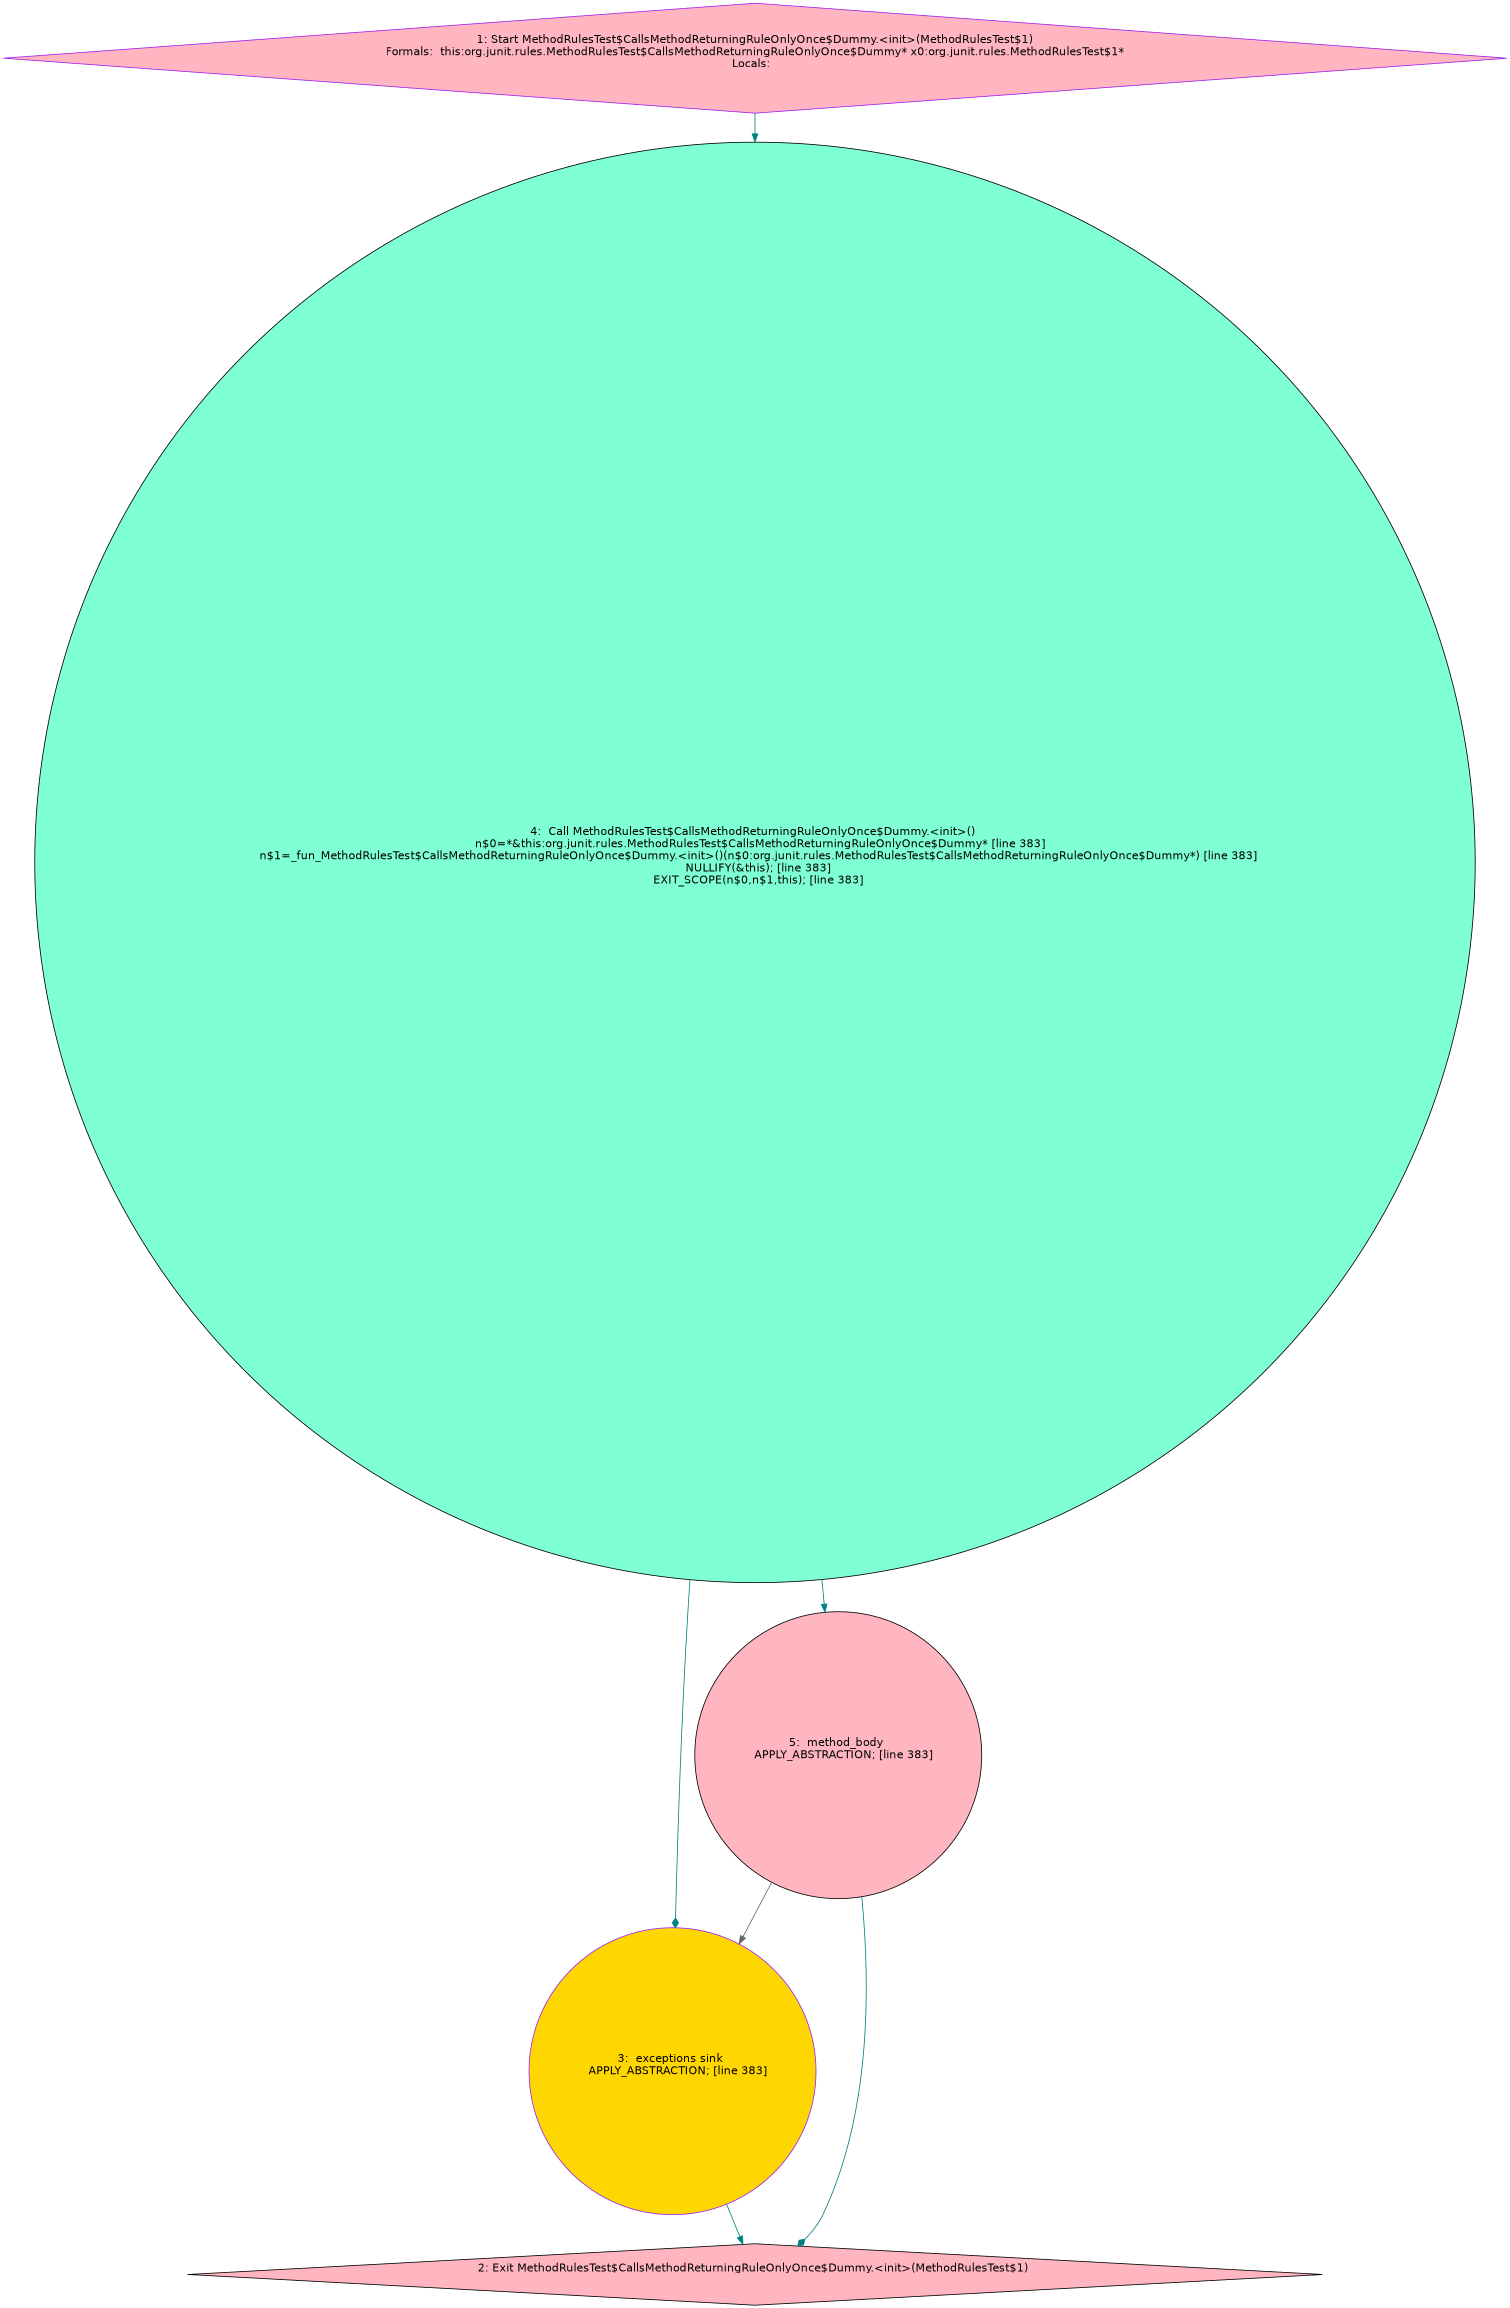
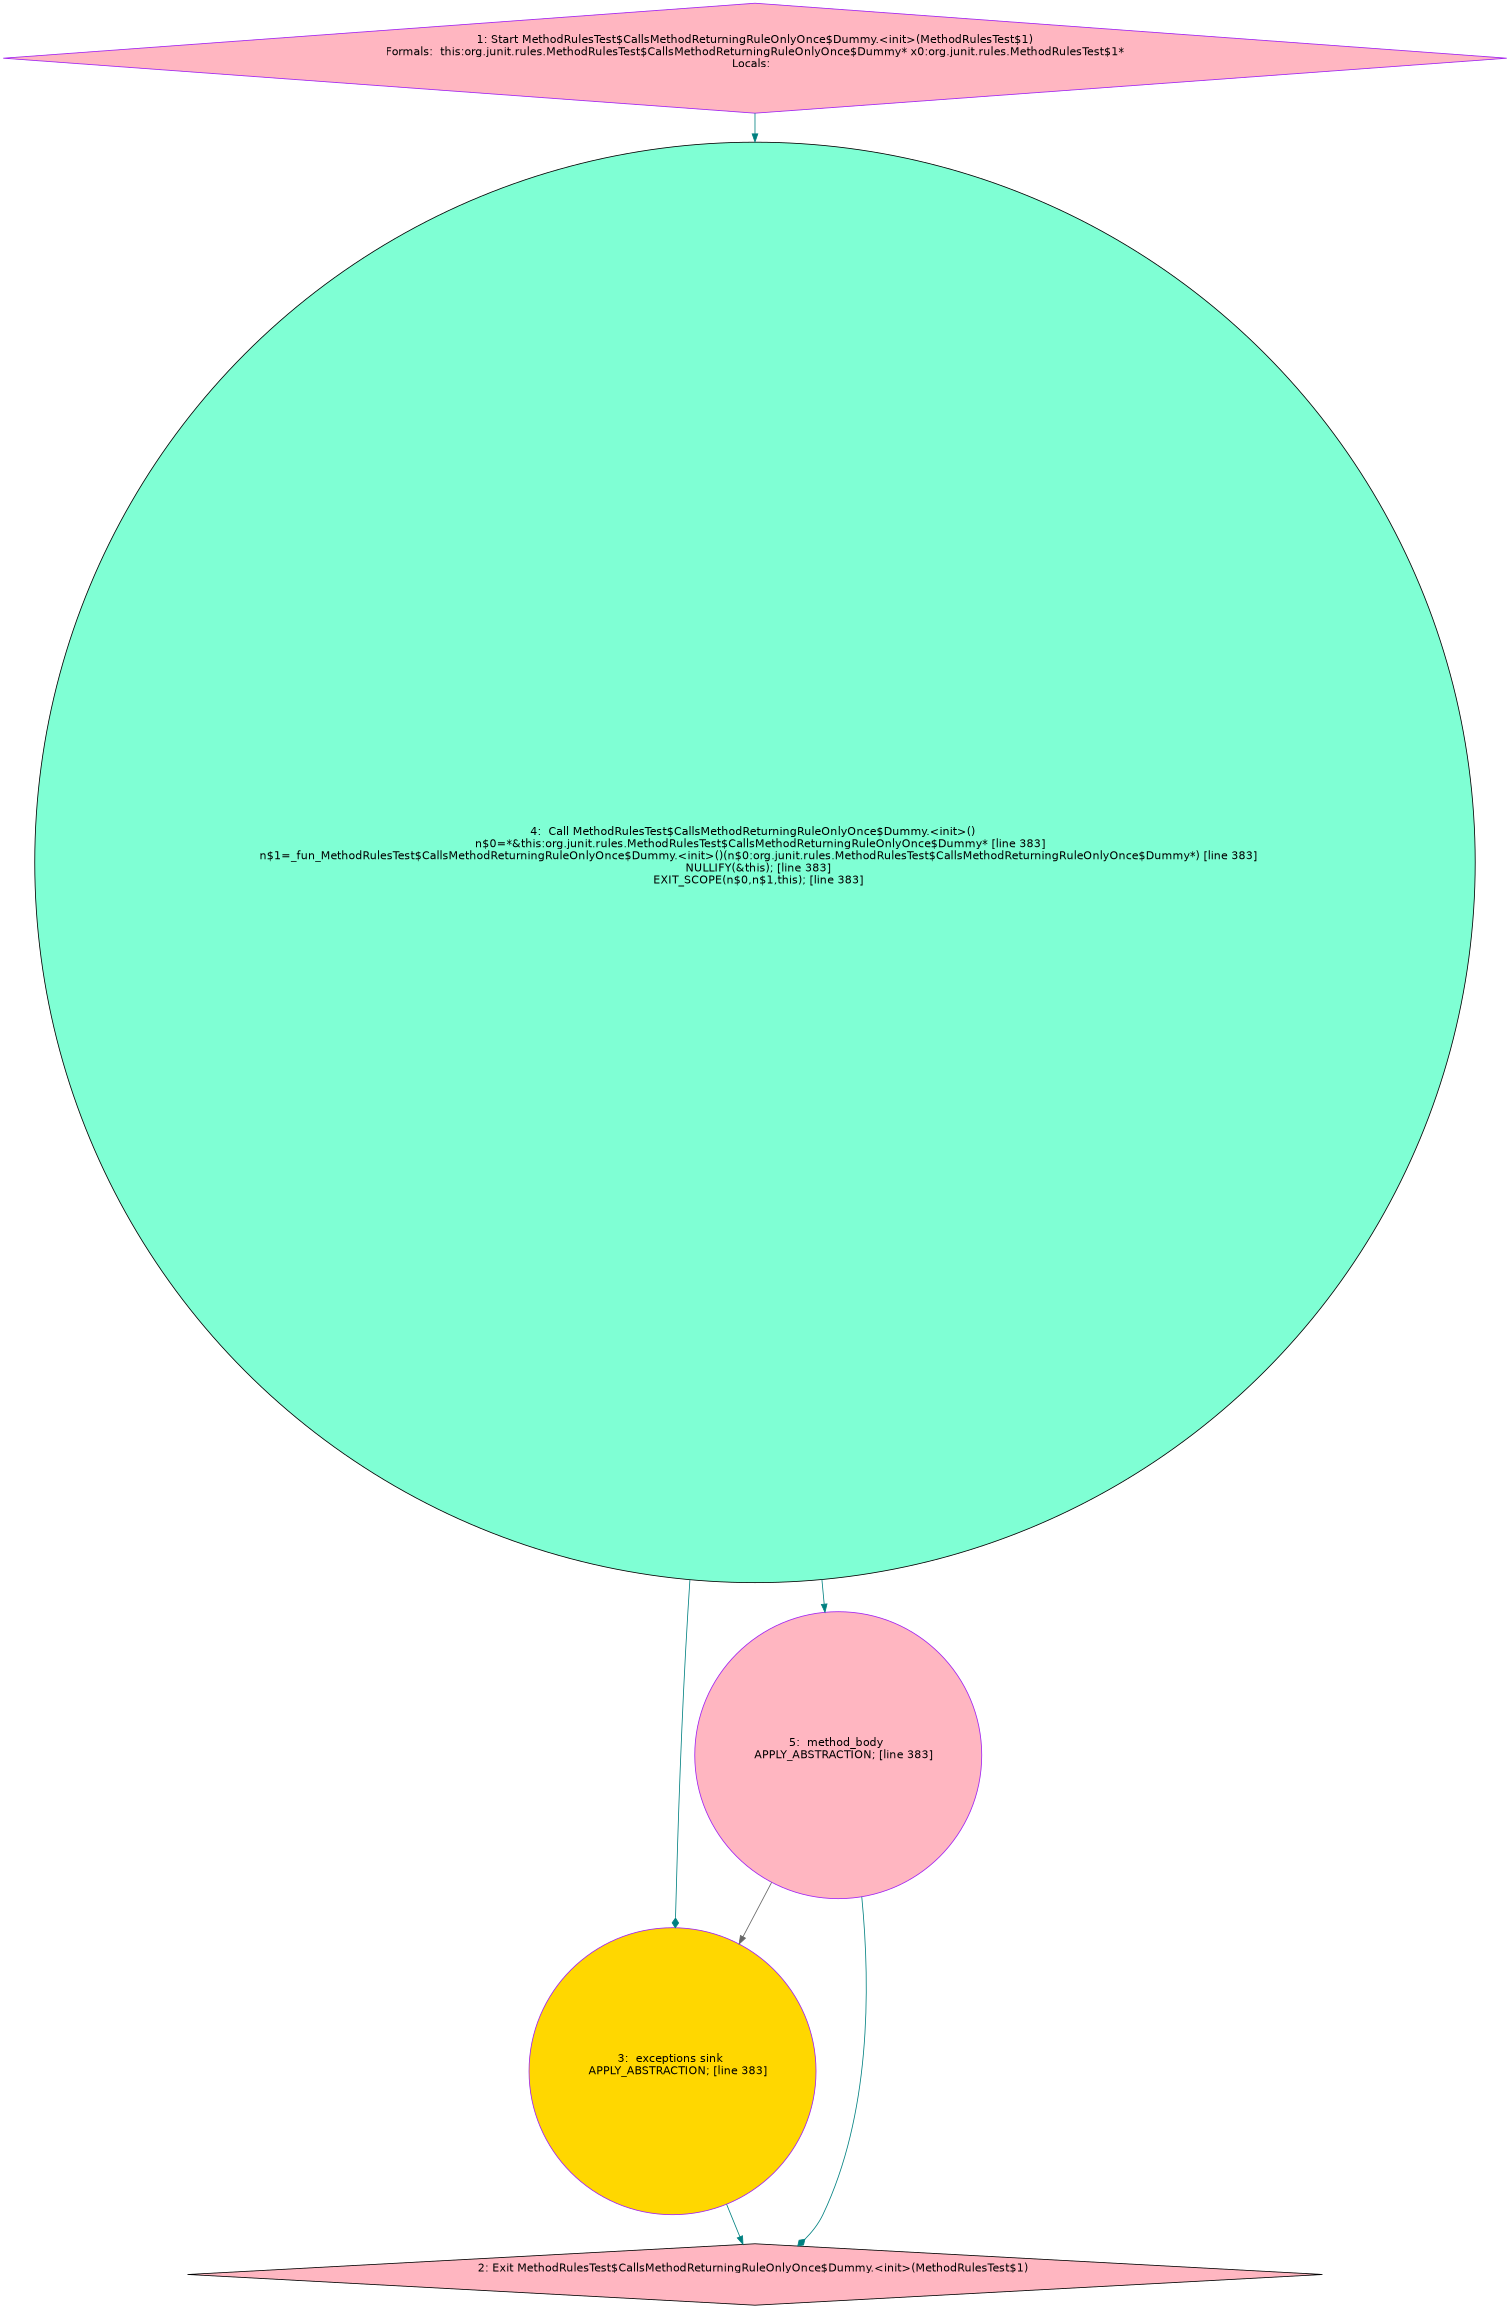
(838, 1755) -> (838, 1755)
